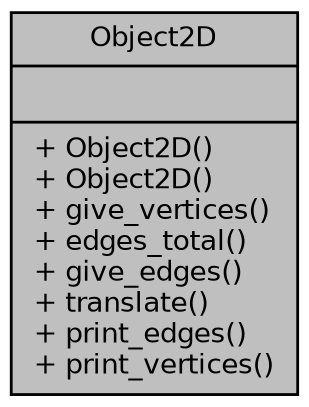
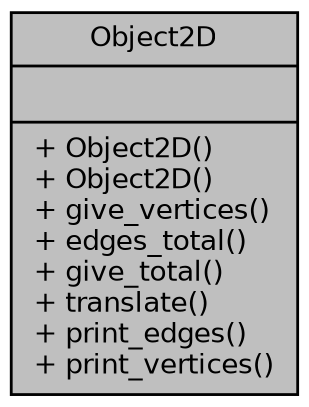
(139, 272) -> (129, 272)
